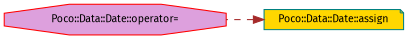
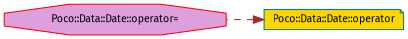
(334, 20) -> (334, 20)
